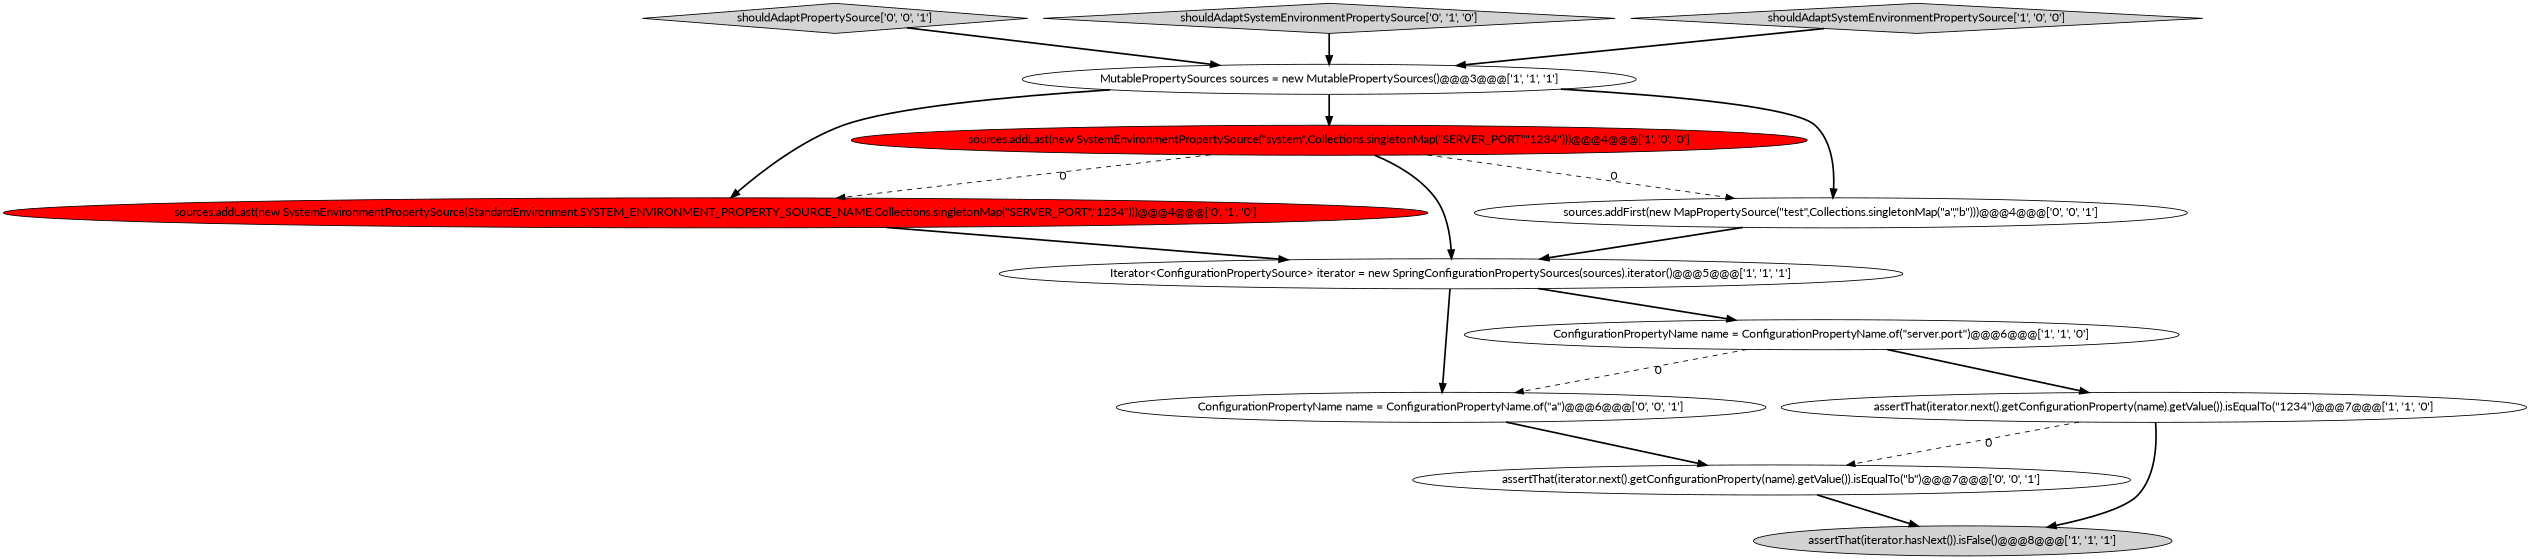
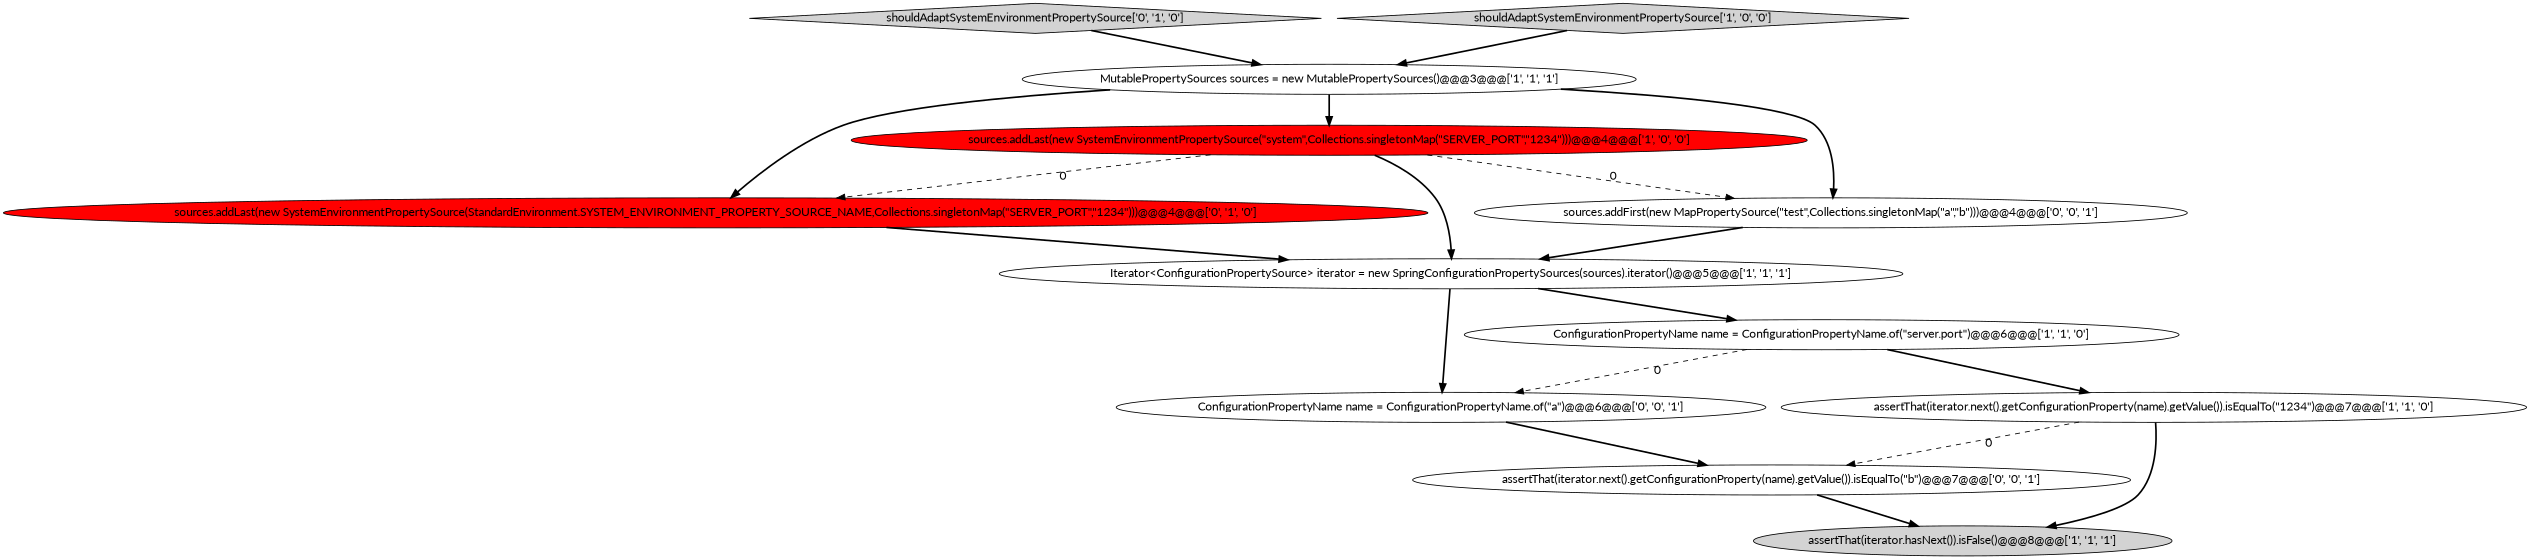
(835, 18) -> none
